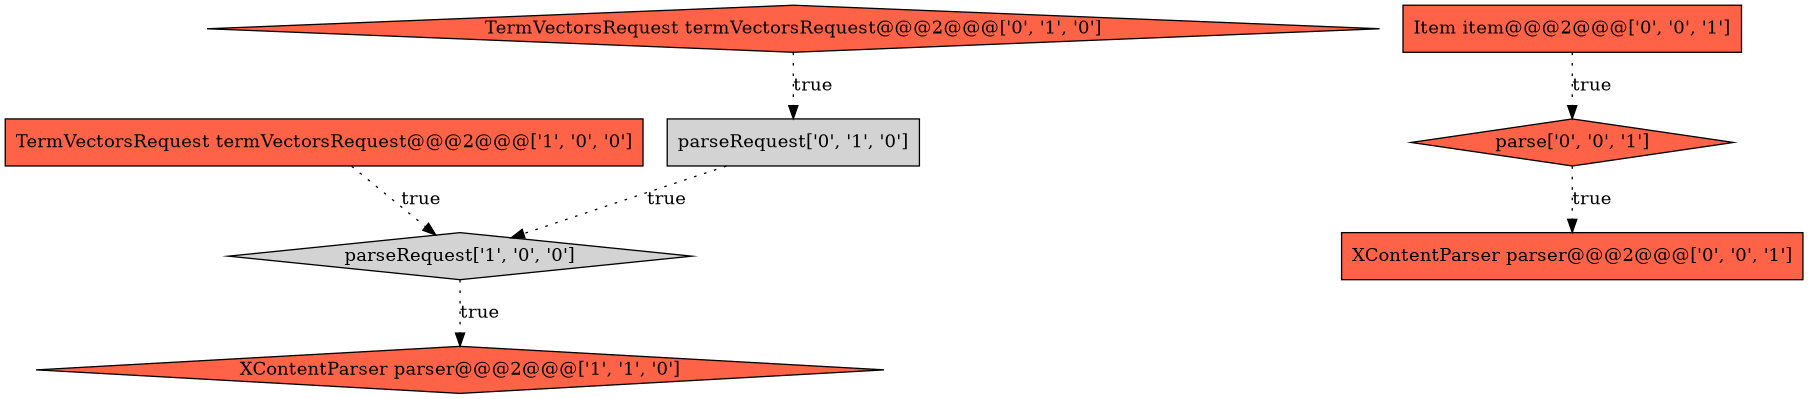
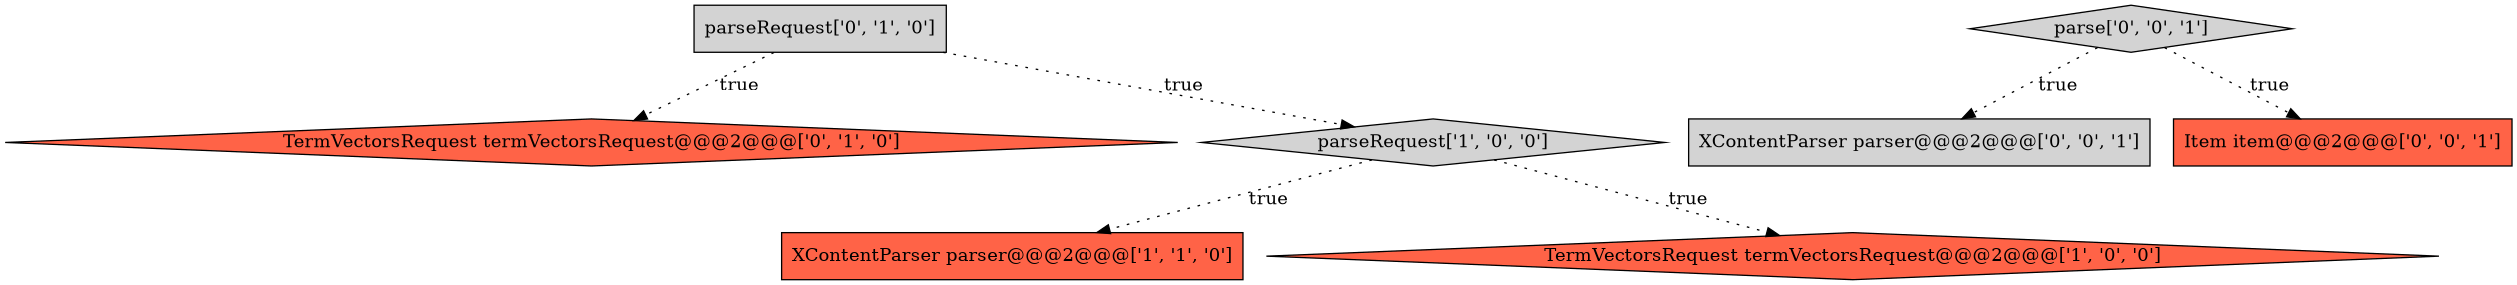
(793, 79) -> (710, 84)
(1572, 79) -> (2227, 80)
(324, 142) -> (1853, 256)
(1572, 142) -> (2131, 29)
(388, 196) -> (1630, 196)
(1572, 256) -> (1919, 142)
(460, 370) -> (1012, 256)
